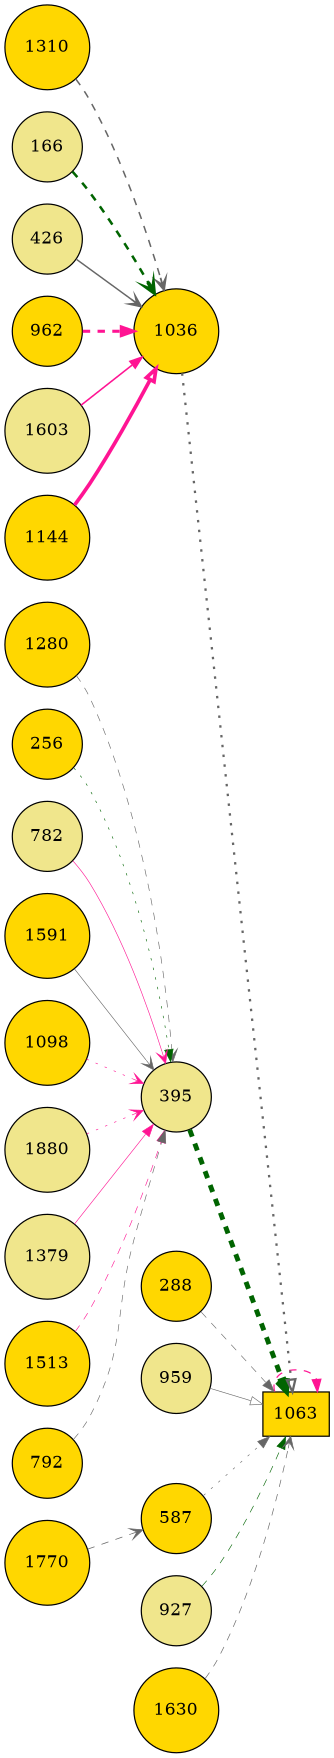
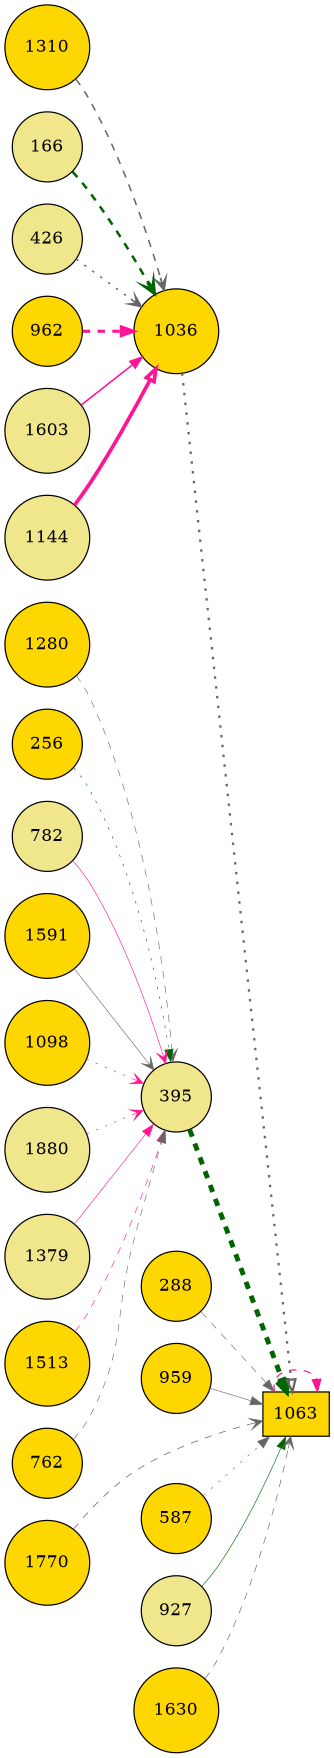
(104, 279) -> (104, 279)
(47, 538) -> (47, 538)
(176, 1379) -> (176, 1379)
(231, 1395) -> (231, 1395)
(47, 1463) -> (47, 1463)
(246, 1520) -> (246, 1520)
(109, 1542) -> (152, 1461)
